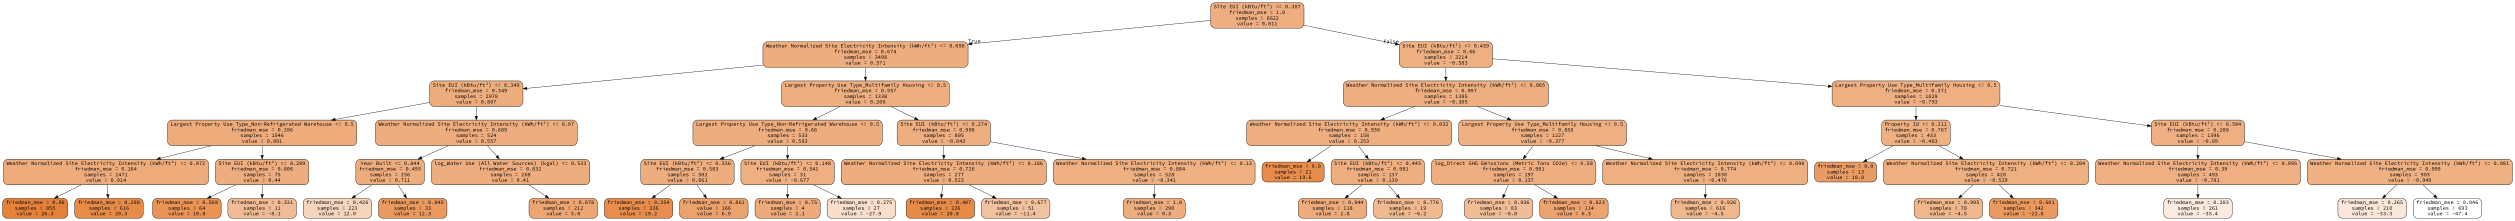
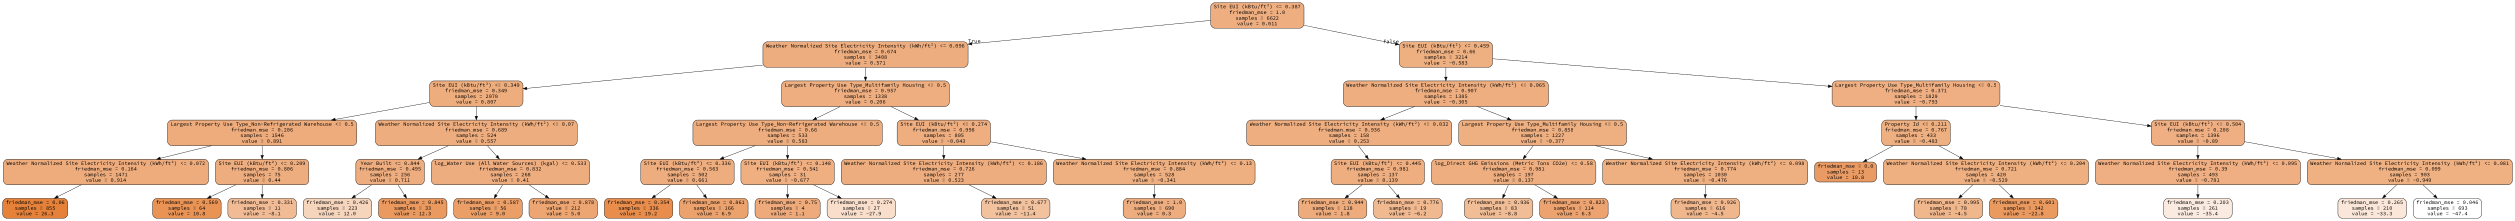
(1293, 172) -> none
(109, 208) -> none
none -> (488, 208)
(563, 208) -> (563, 208)
(714, 208) -> (714, 208)
(788, 208) -> (788, 208)
(861, 208) -> (861, 208)
(940, 208) -> none
(1154, 208) -> (1154, 208)
